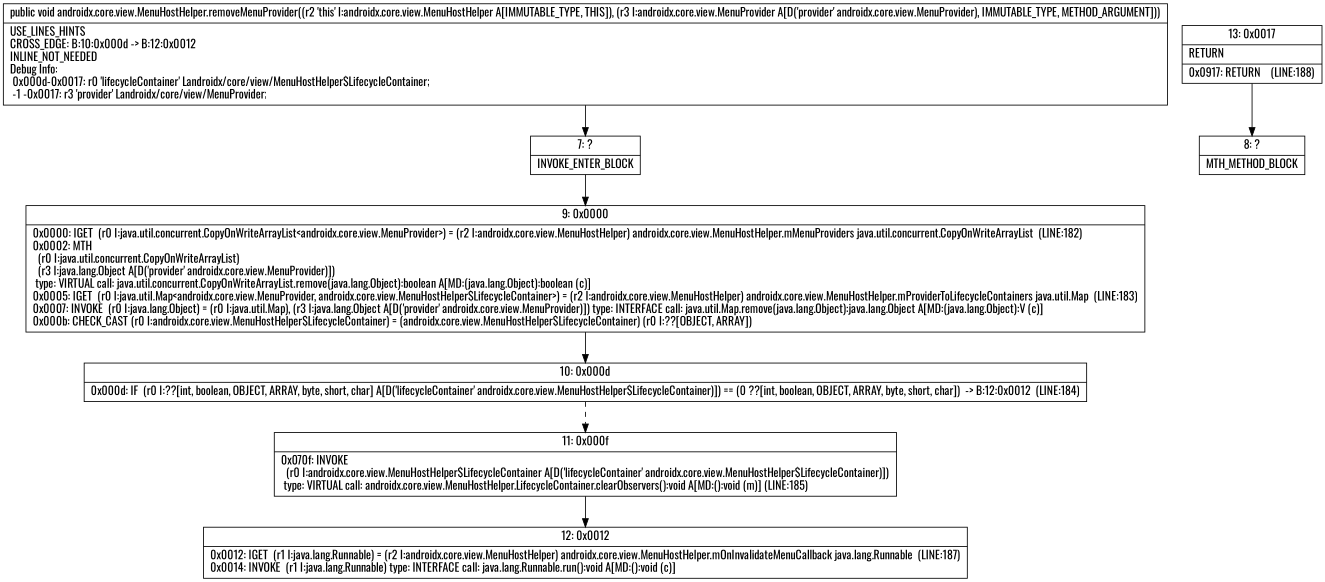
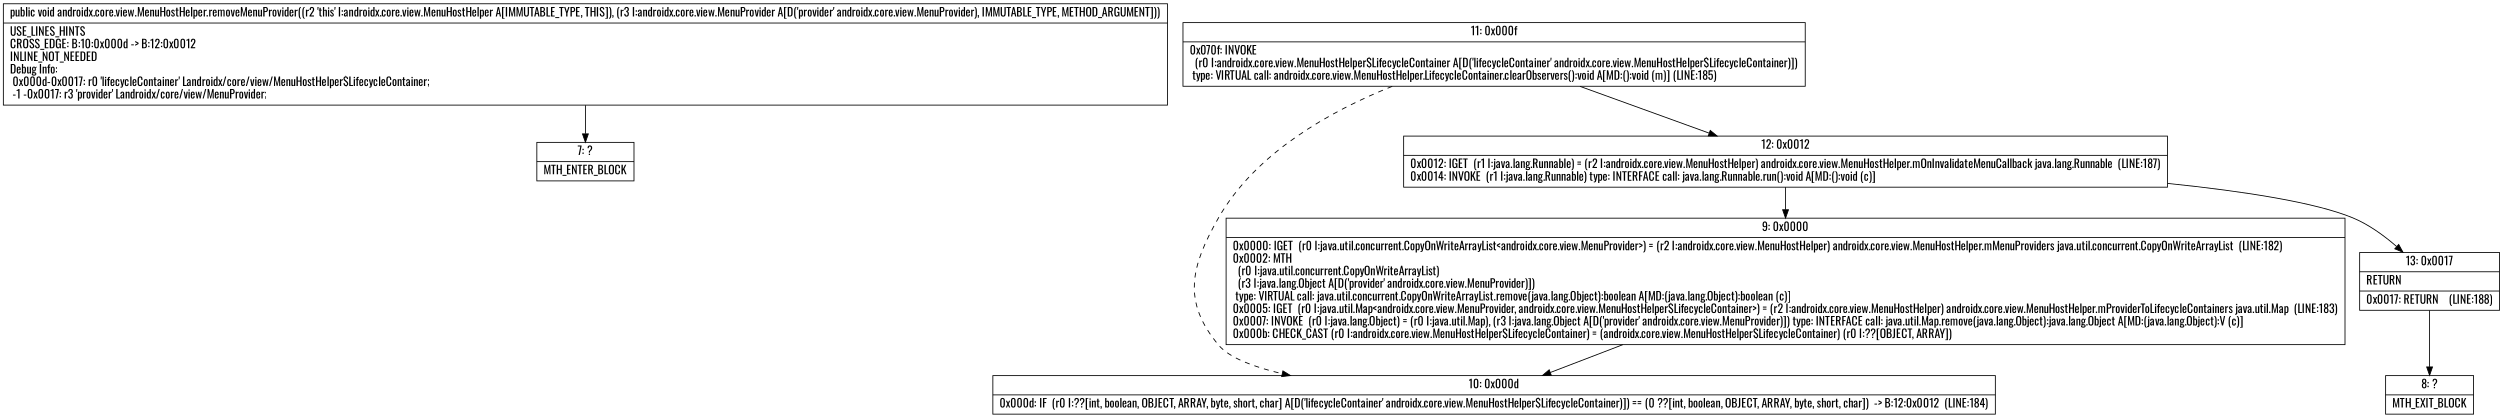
(1252, 73) -> (2430, 300)
(585, 165) -> (585, 171)
(1252, 165) -> (2430, 404)
(585, 186) -> (1786, 198)
none -> (2287, 200)
(585, 413) -> (1222, 212)
